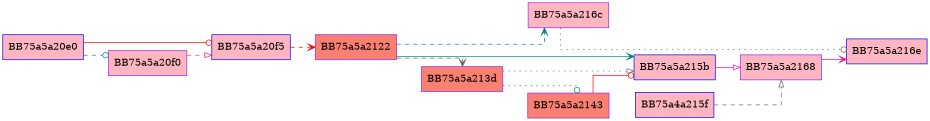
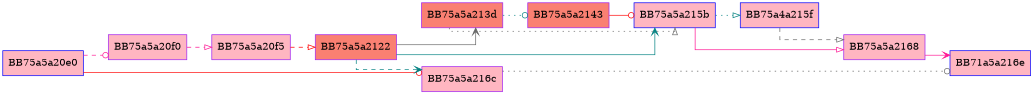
none -> (724, 15)
(145, 43) -> (250, 73)
(251, 47) -> (251, 47)
(299, 47) -> (299, 47)
(887, 51) -> (990, 63)
(93, 55) -> (93, 55)
(430, 58) -> (441, 45)
